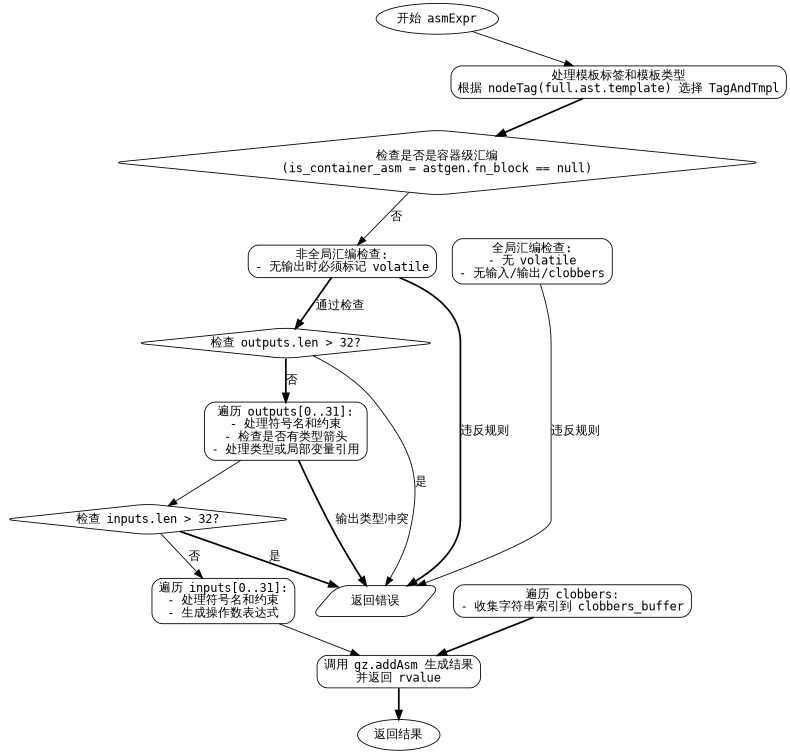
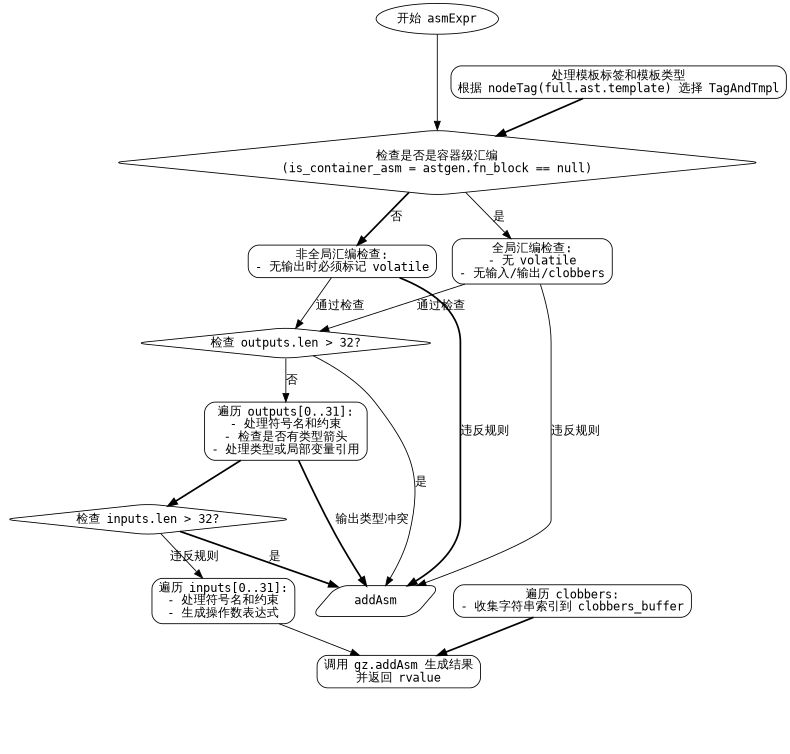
(519, 47) -> (437, 78)
none -> (485, 212)
(386, 215) -> (386, 215)
(316, 299) -> (316, 299)
none -> (397, 306)
(286, 376) -> (286, 376)
(208, 481) -> (208, 481)
(195, 557) -> (195, 557)
(376, 601) -> (376, 601)
(399, 735) -> none
